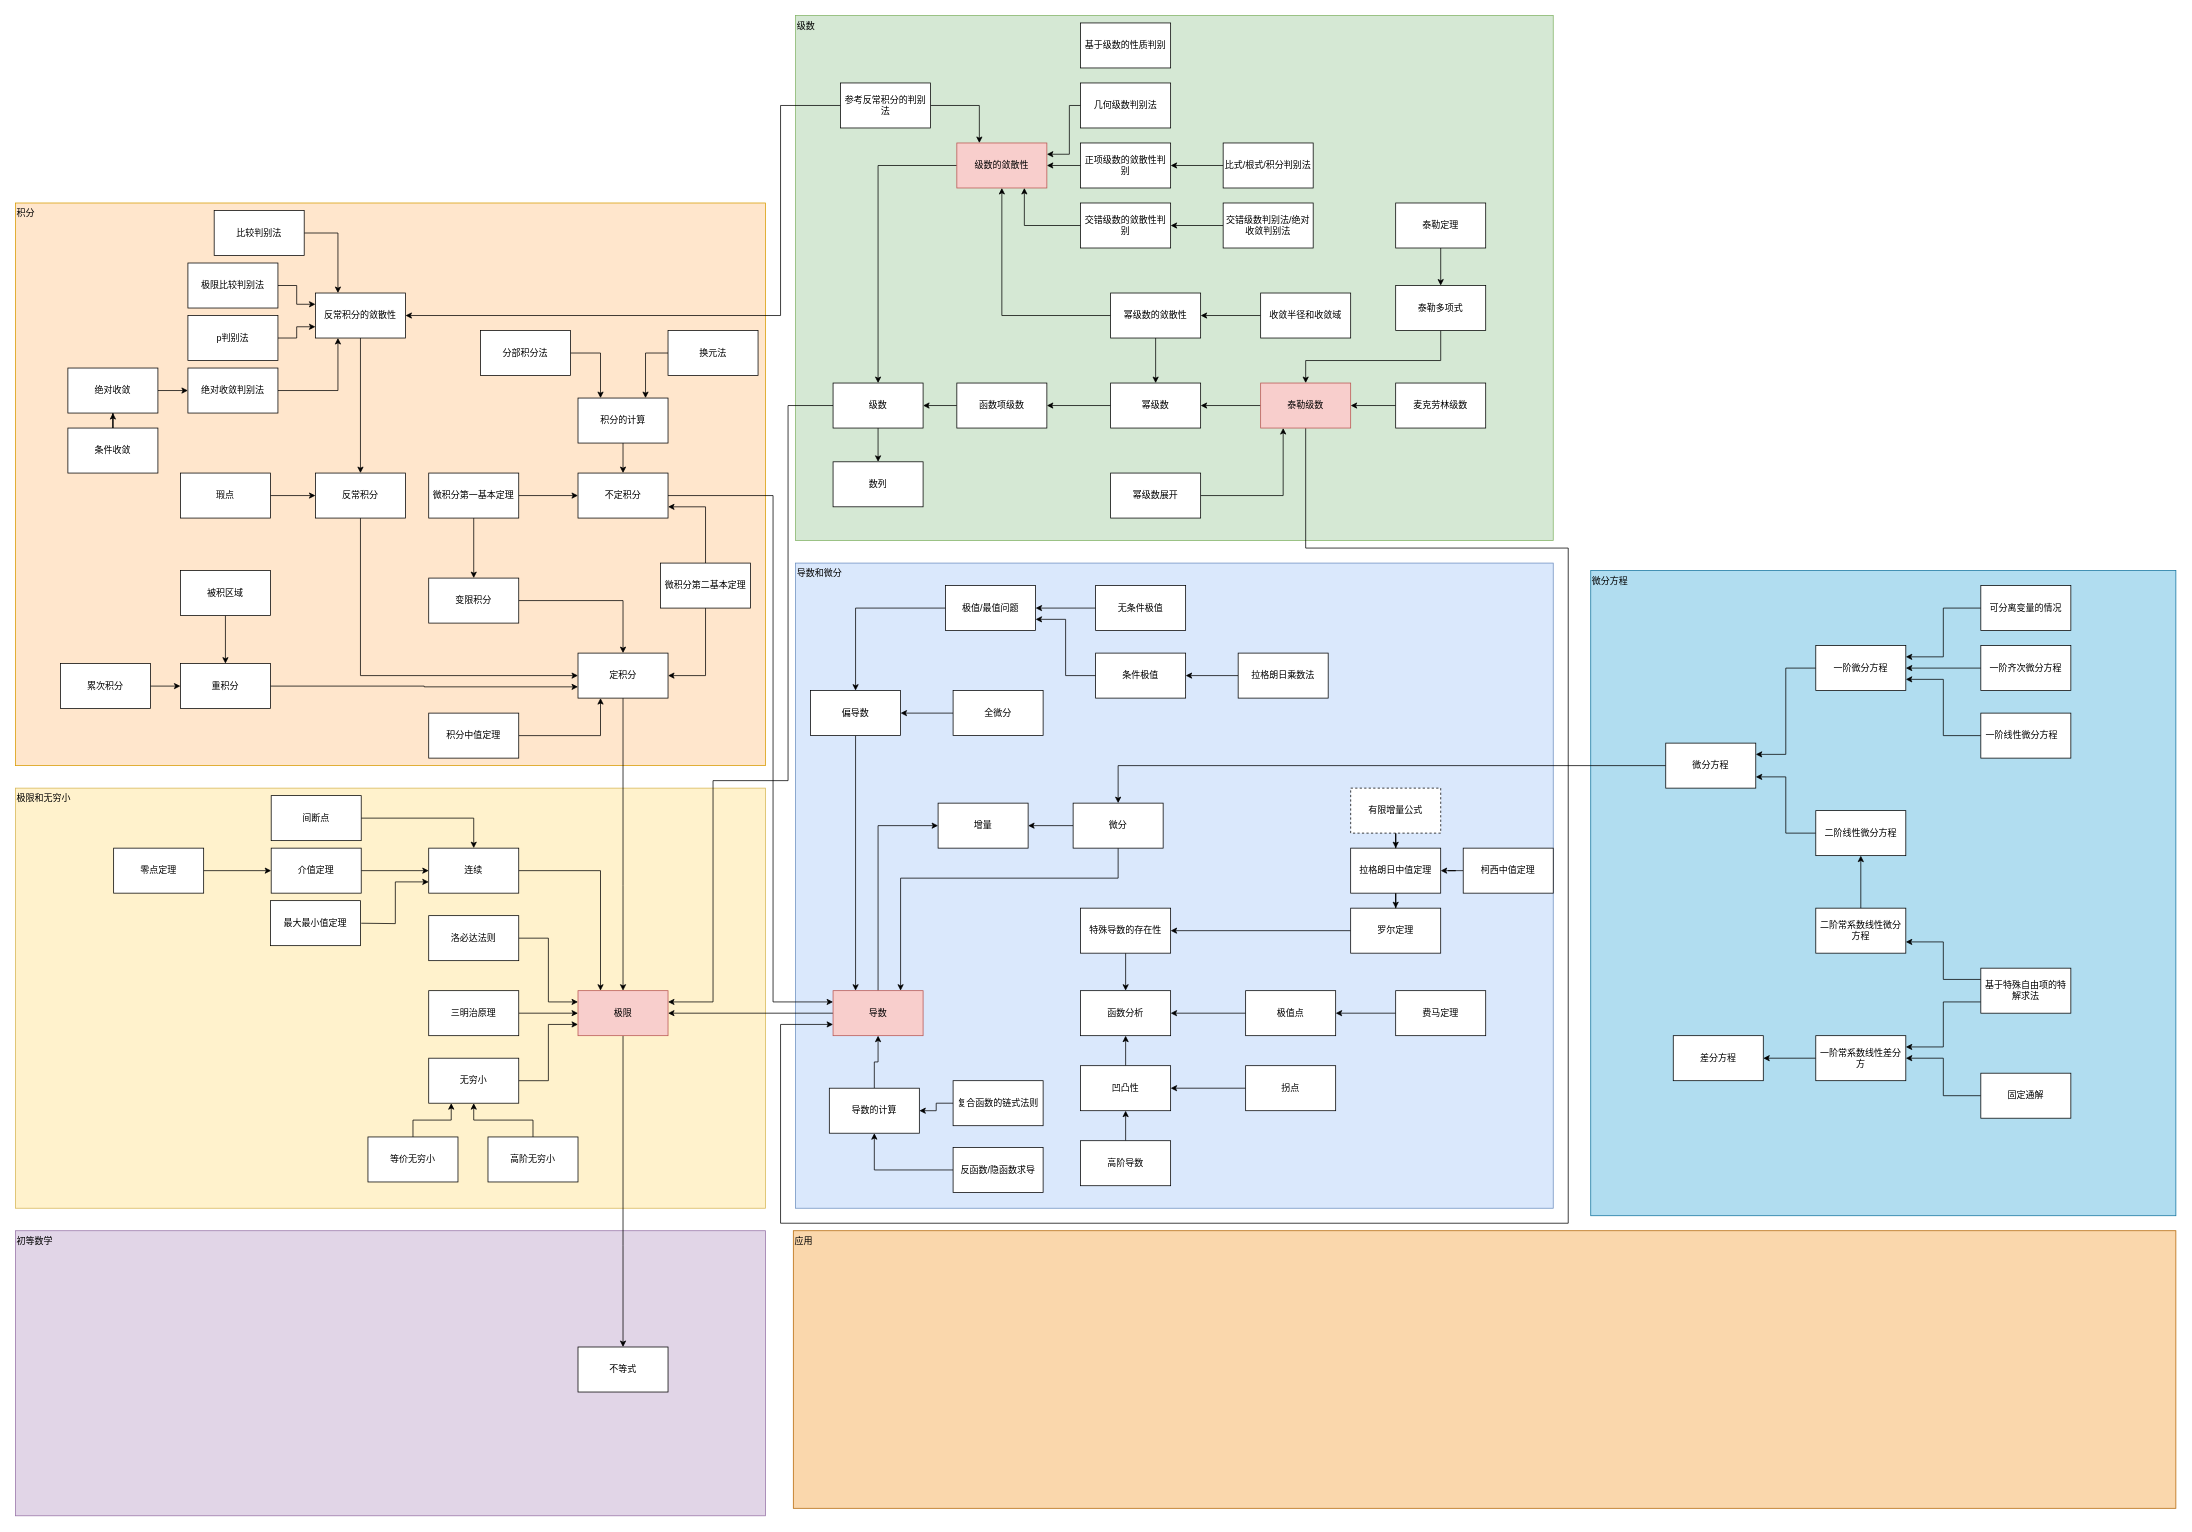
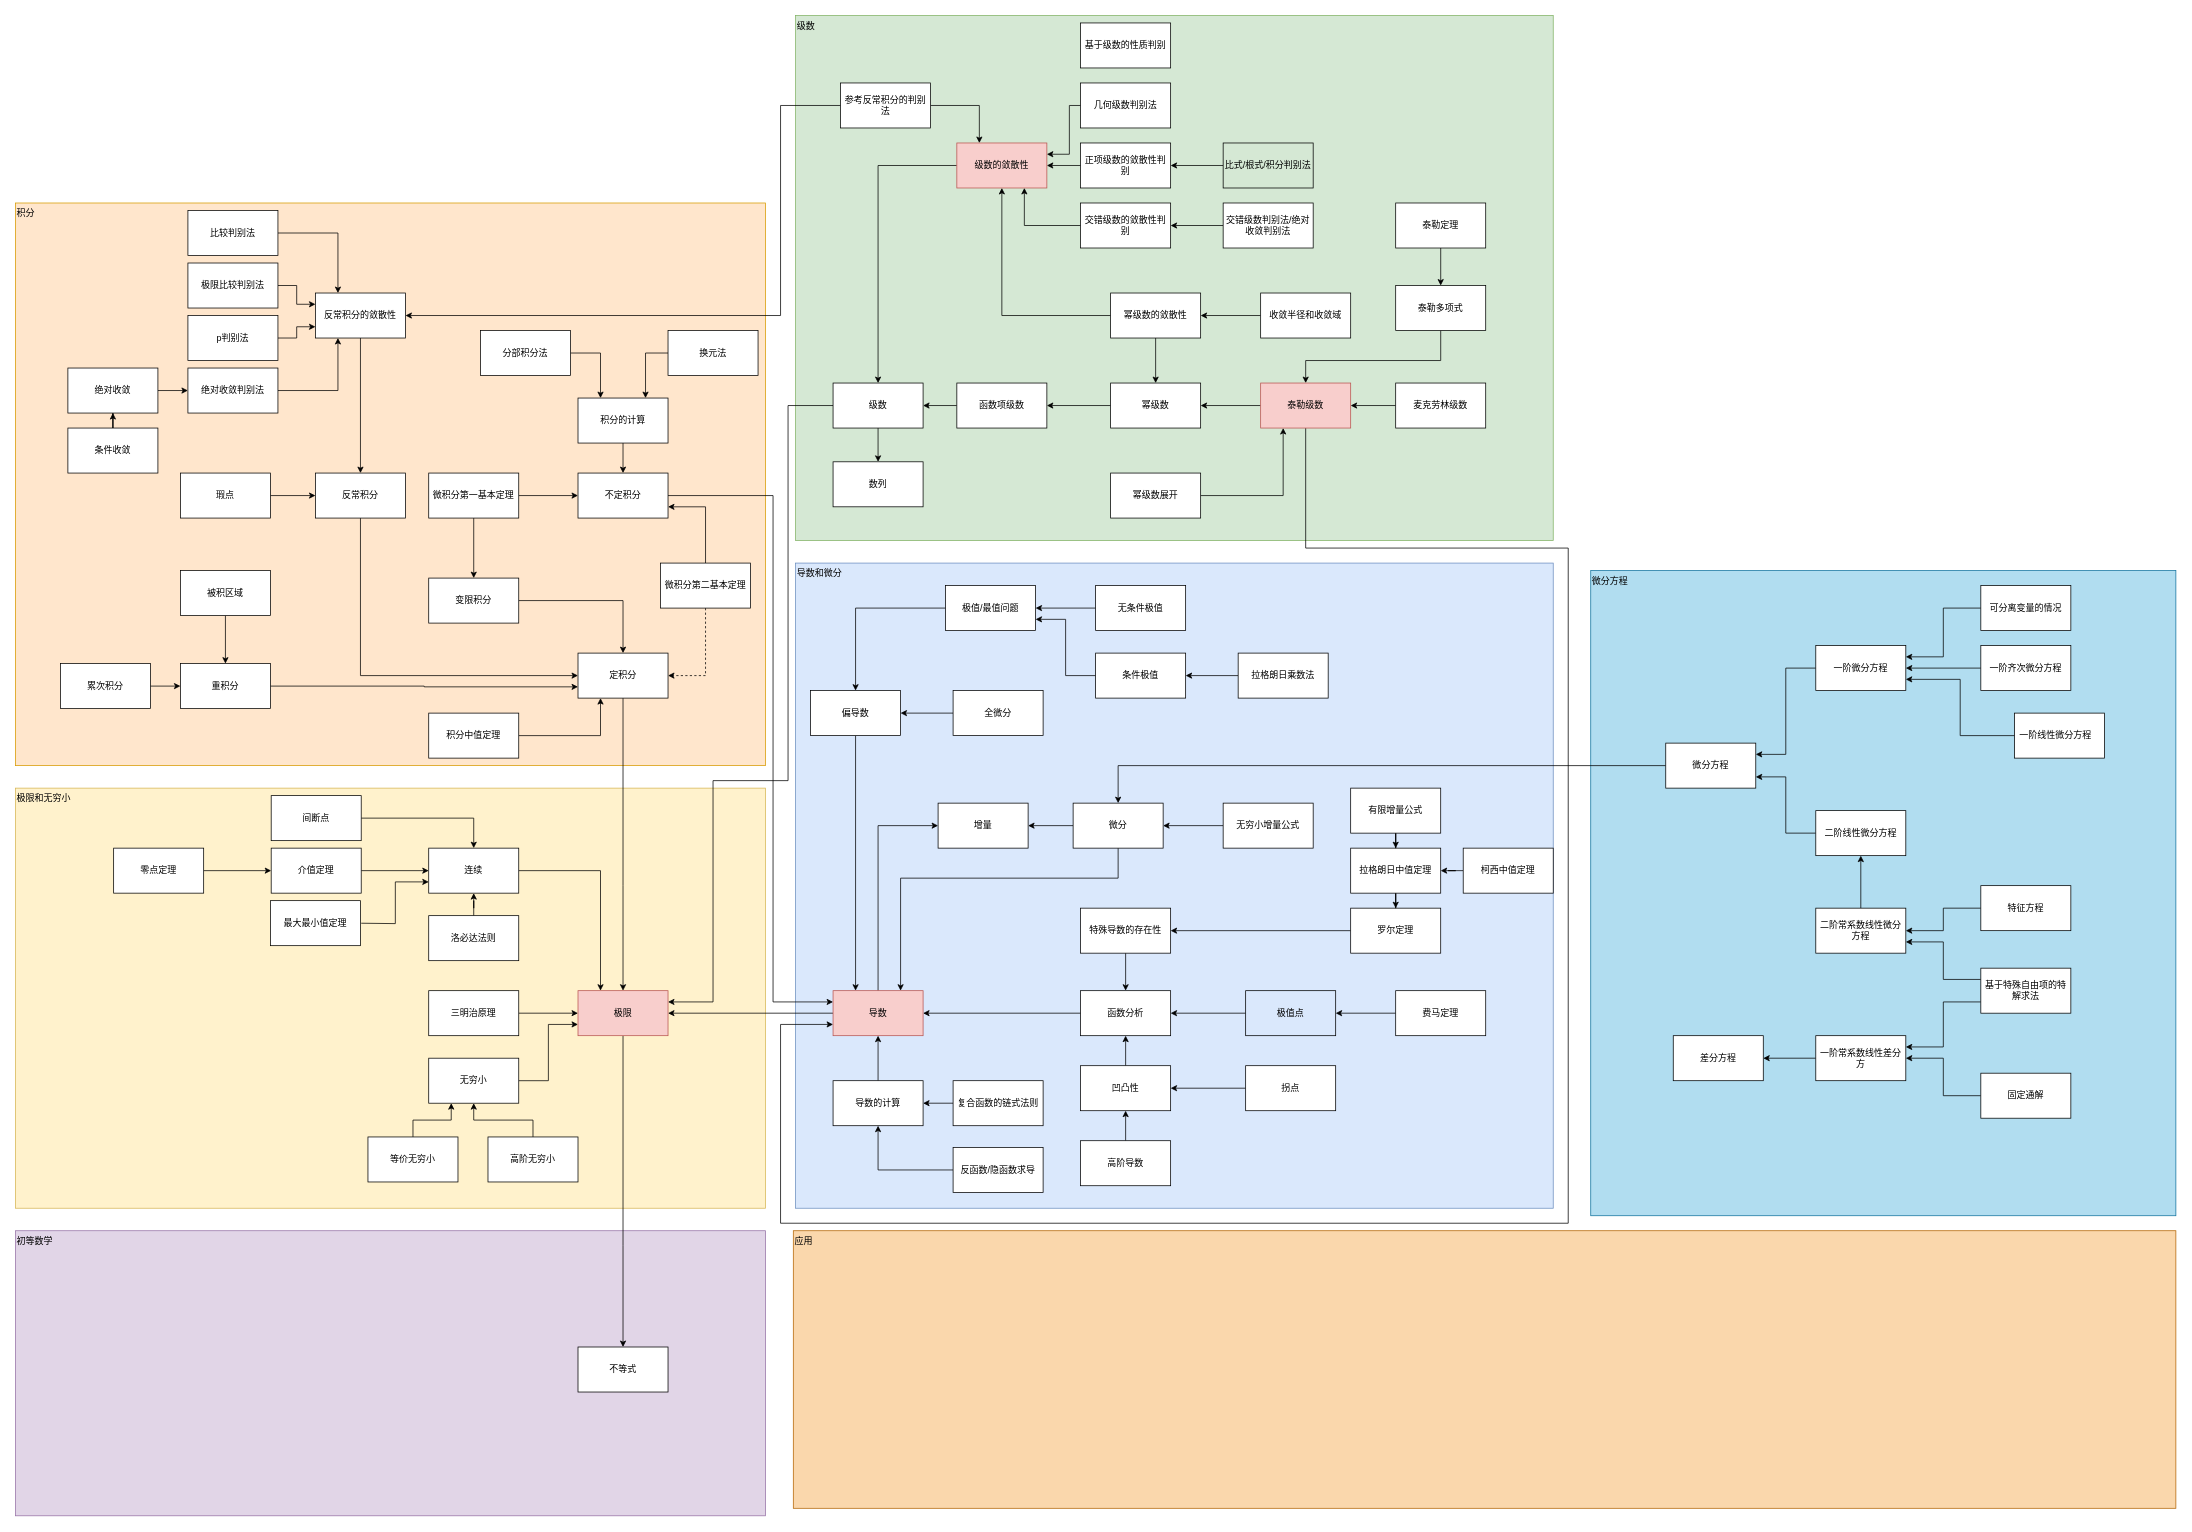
(1268, 165) -> (1268, 165)
(259, 233) -> (233, 233)
(705, 657) -> (705, 657)
(2025, 735) -> (2059, 735)
(1395, 810) -> (1395, 810)
none -> (1196, 825)
none -> (1268, 825)
none -> (2025, 908)
none -> (1939, 930)
(548, 969) -> (474, 901)
none -> (1004, 1013)
(1290, 1013) -> (1290, 1013)
(874, 1110) -> (878, 1103)
